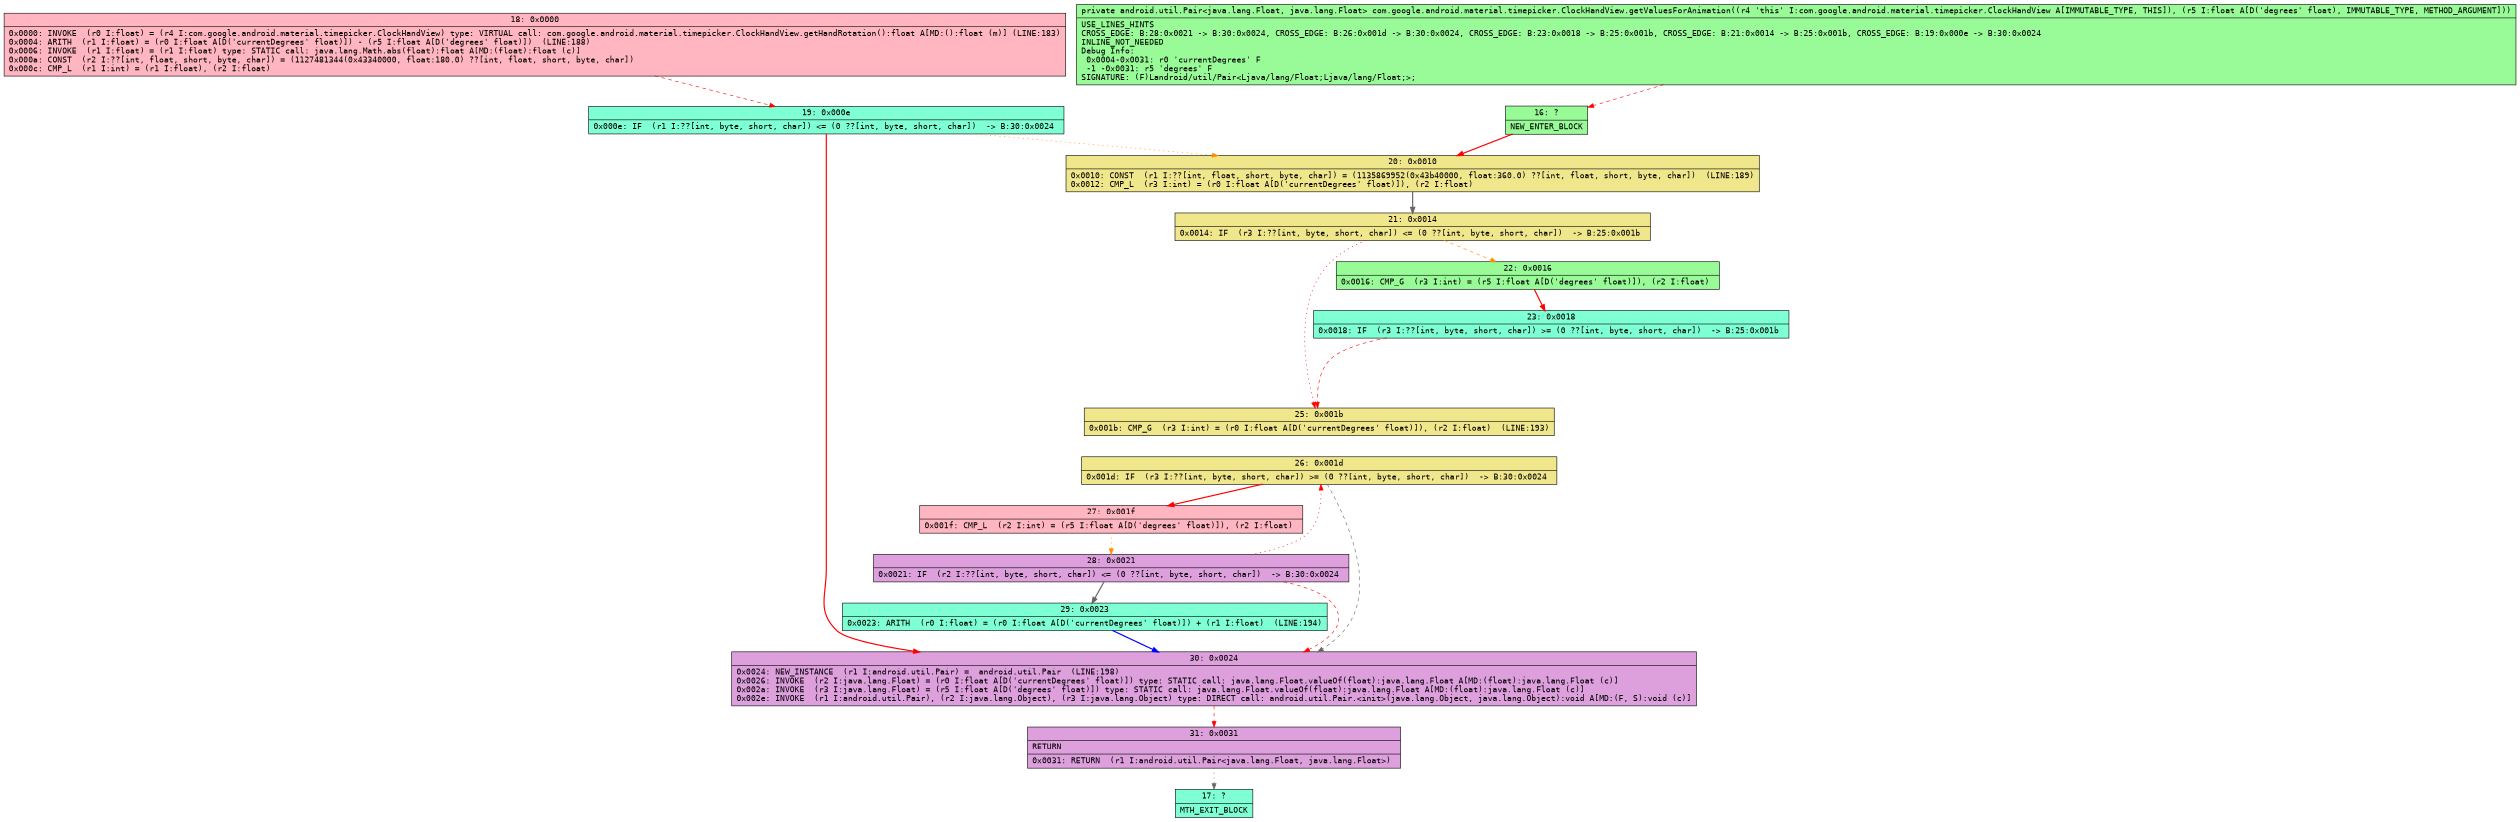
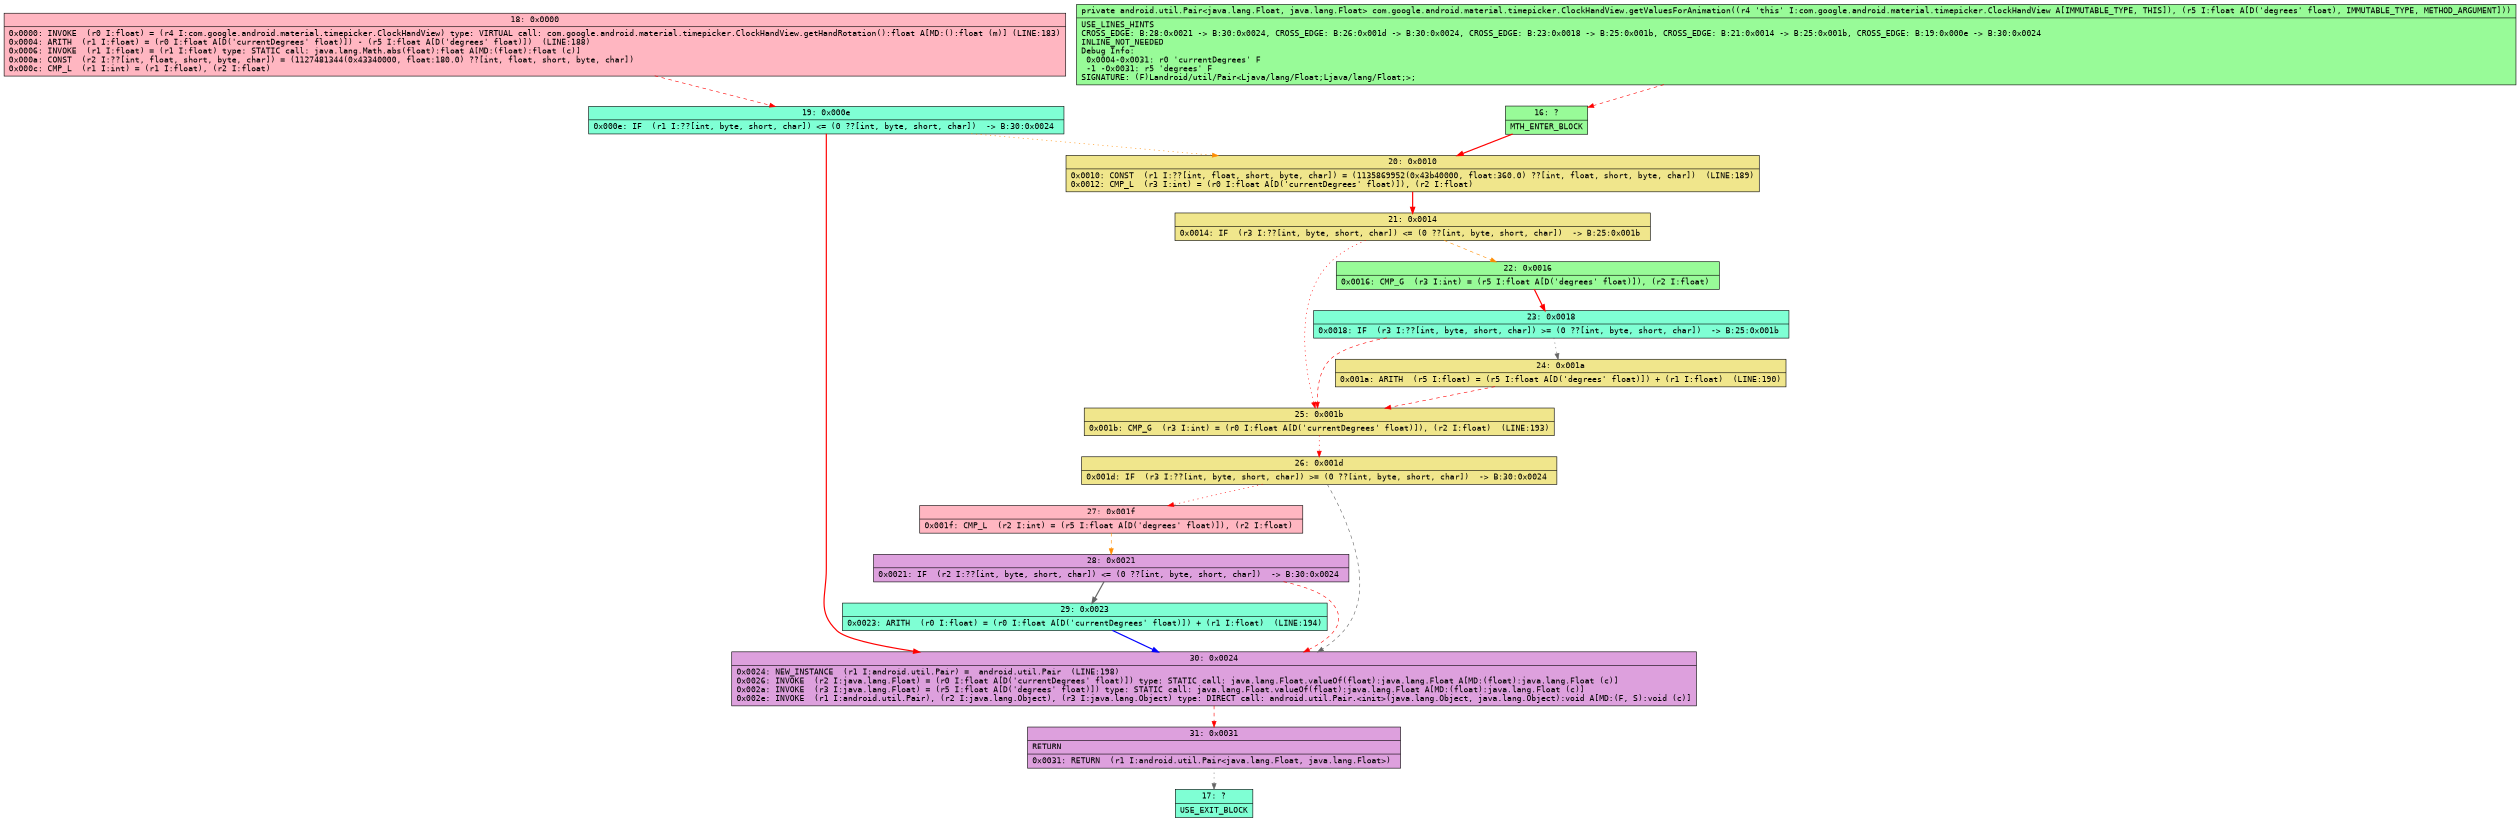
(1547, 127) -> (1547, 127)
(1413, 200) -> (1413, 200)
none -> (1561, 373)
(1218, 494) -> (1218, 494)
(1302, 538) -> (1319, 443)
(1111, 541) -> (1111, 541)
(1214, 810) -> (1214, 810)
